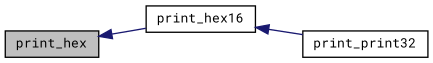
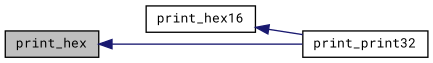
(129, 31) -> (207, 44)
